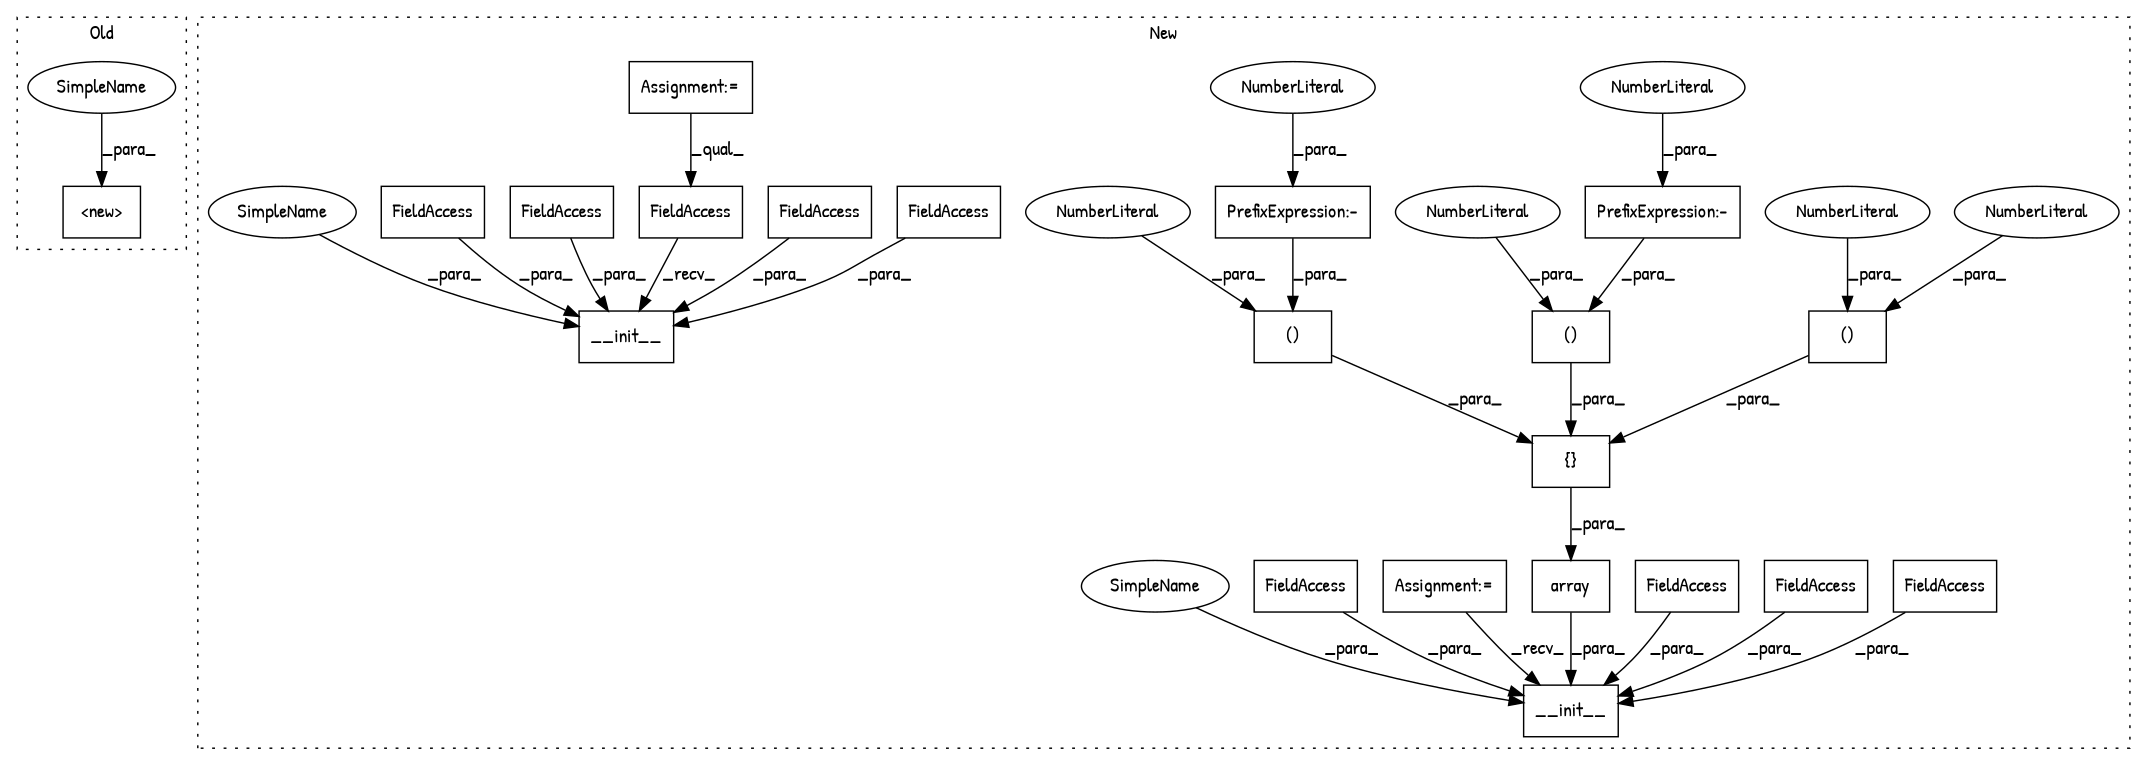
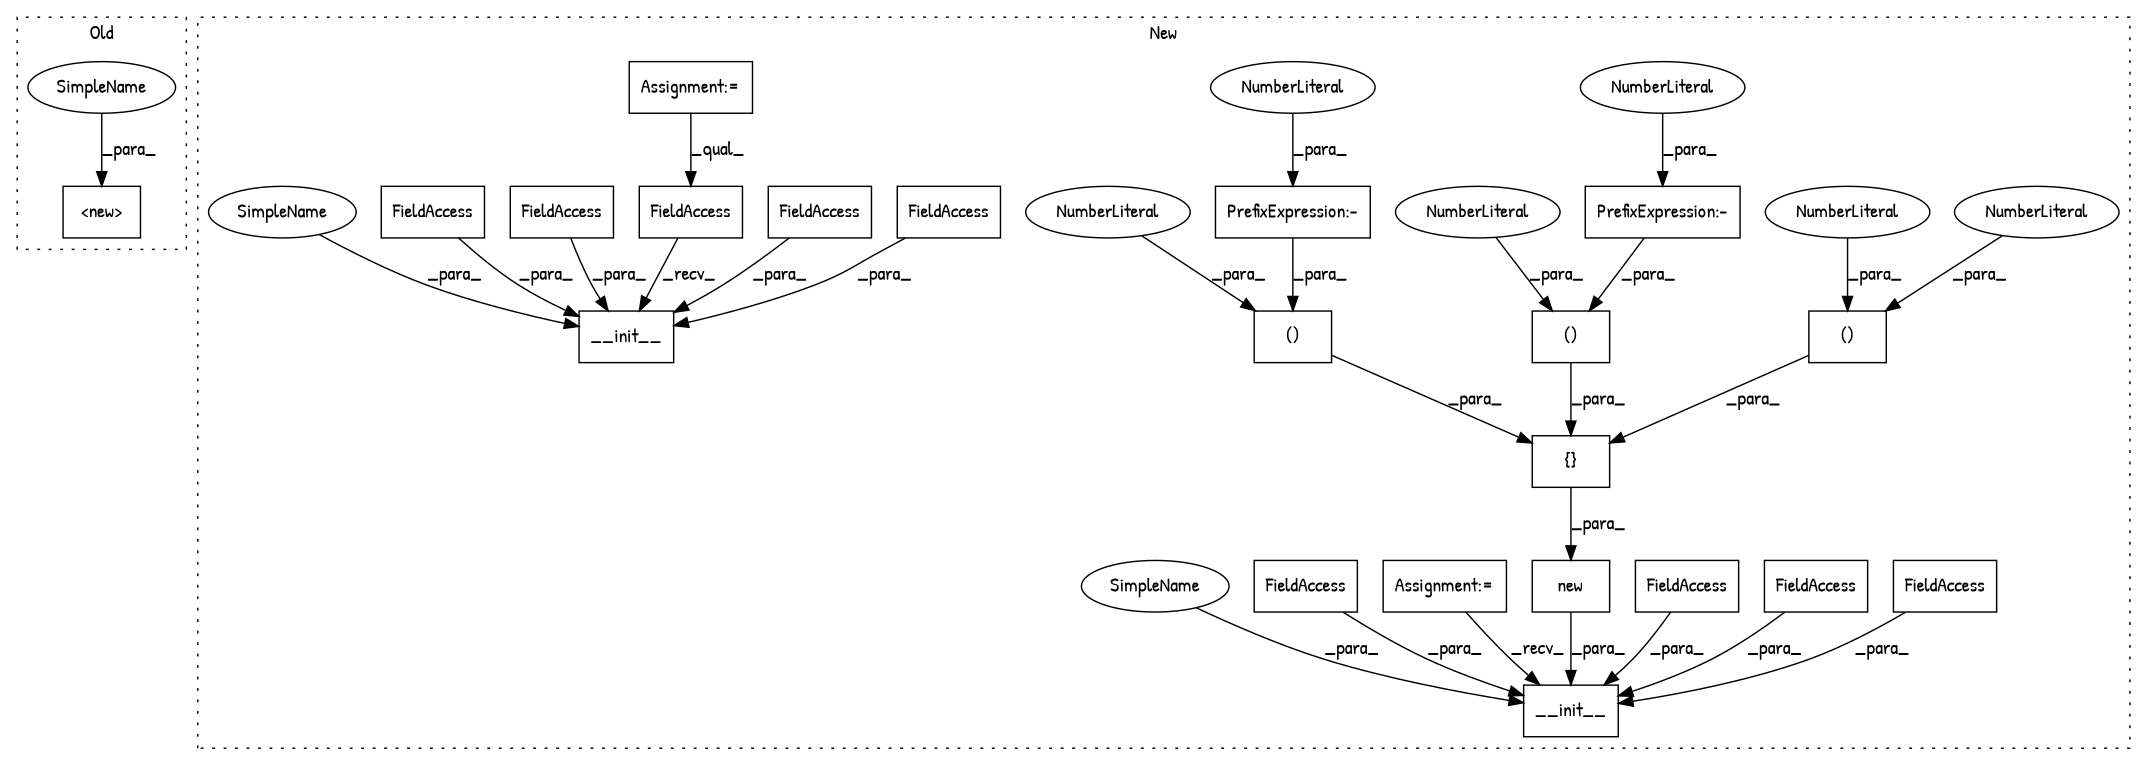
(1571, 586) -> (1571, 586)
